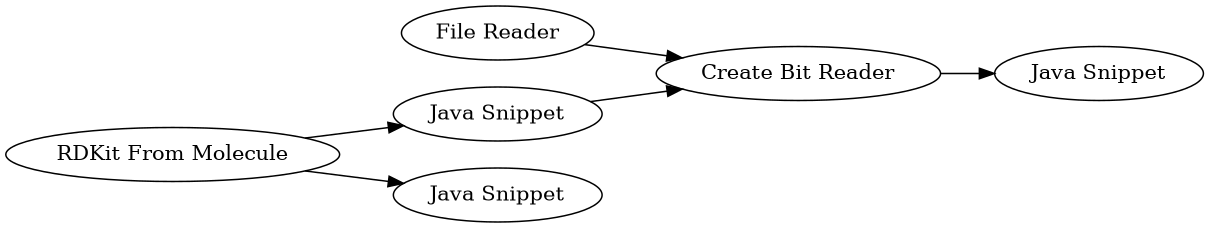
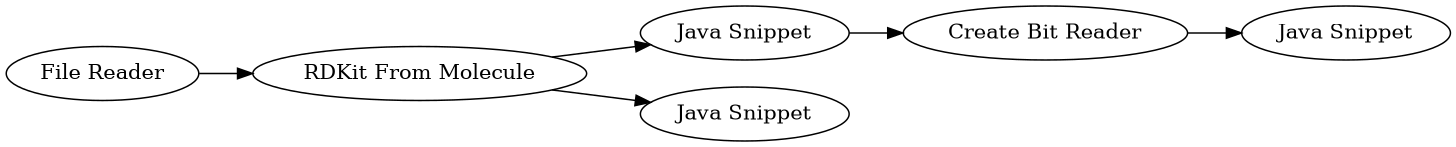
(626, 50) -> (218, 74)
